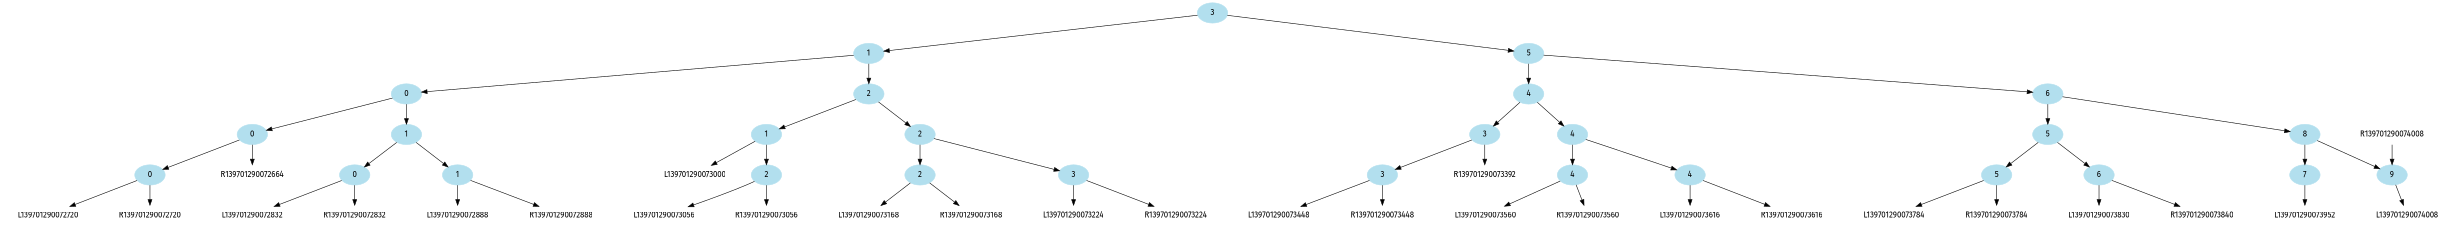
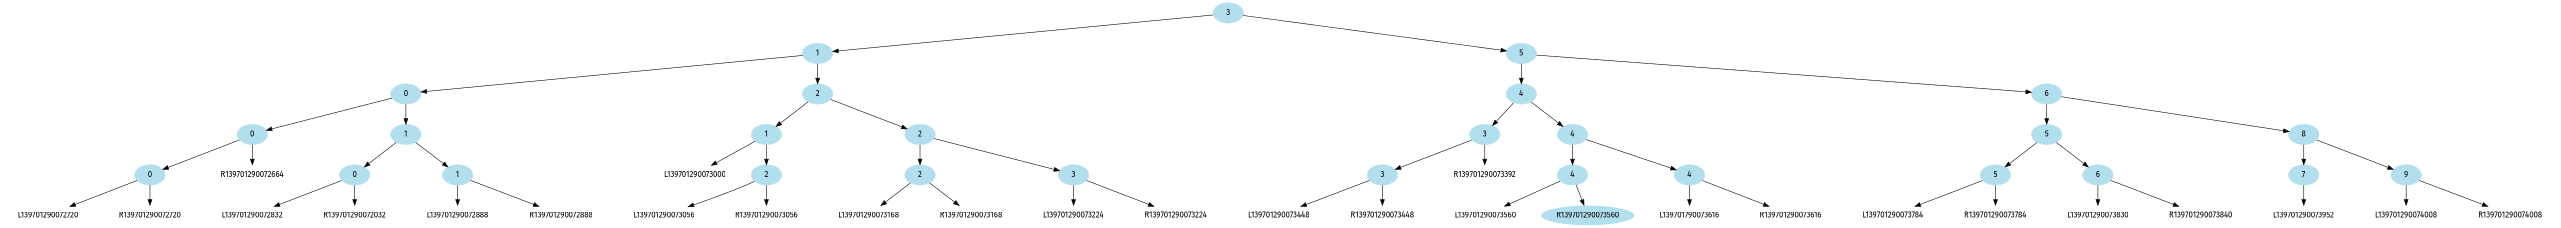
(2392, 152) -> (2451, 192)
(355, 215) -> (355, 215)
(1588, 215) -> (1588, 215)
(1690, 215) -> (1690, 215)
